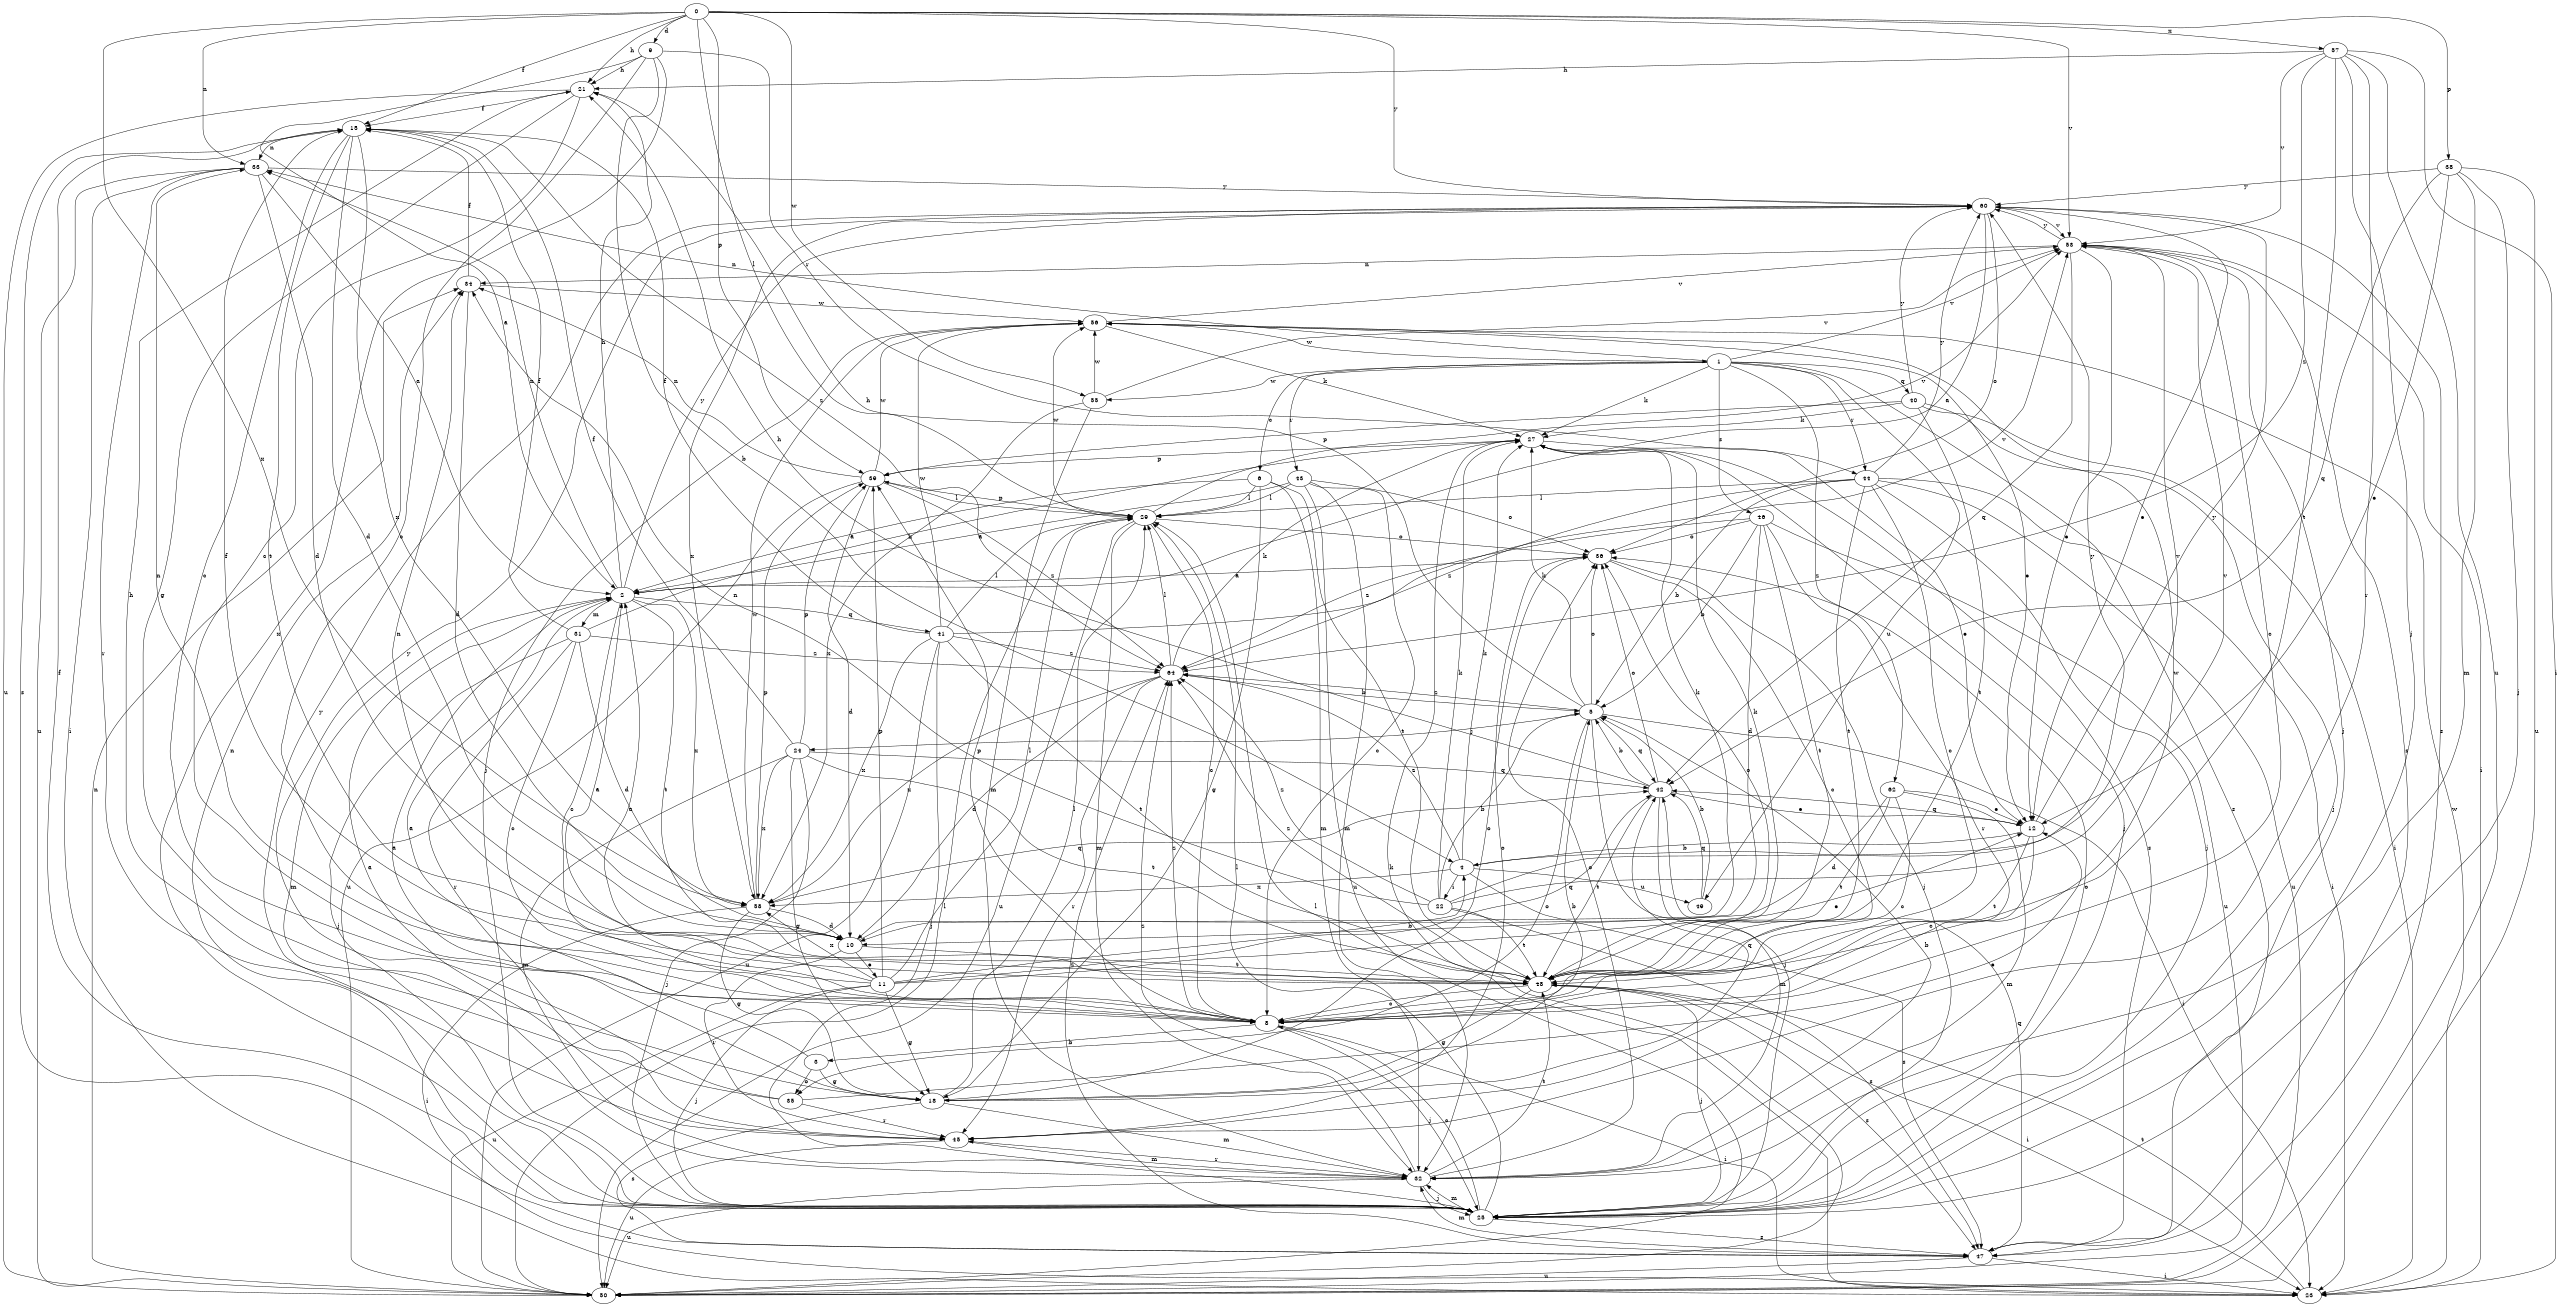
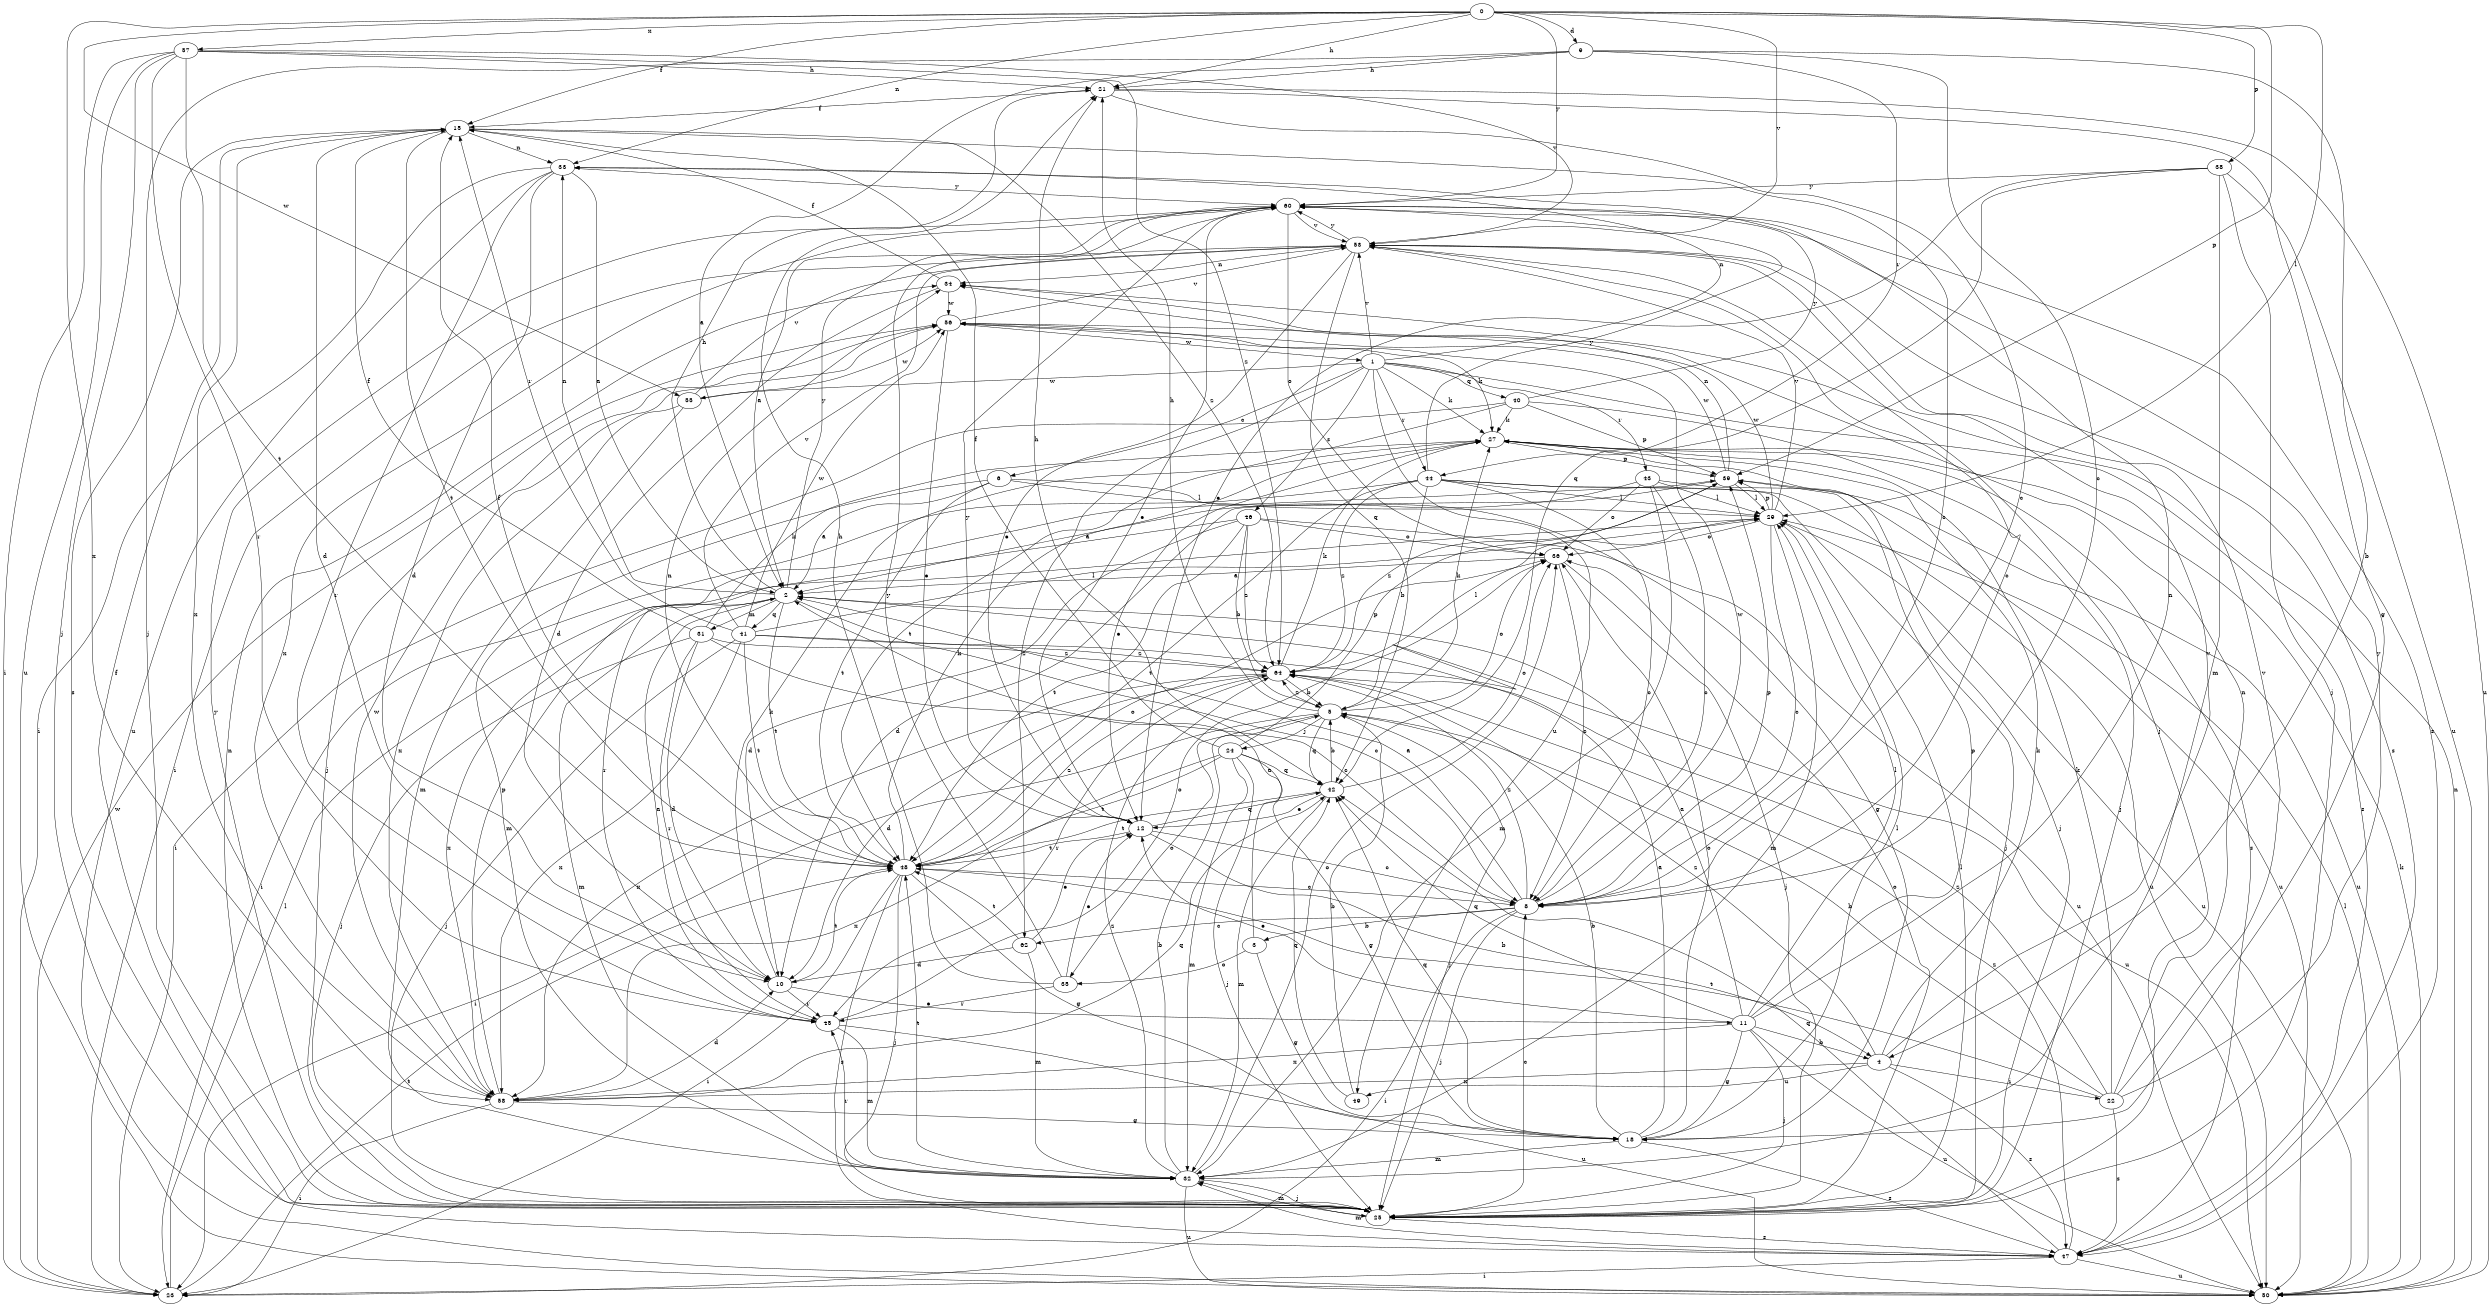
(665, 381) -> (530, 381)
(279, 634) -> (148, 634)
(1565, 994) -> (1277, 919)
